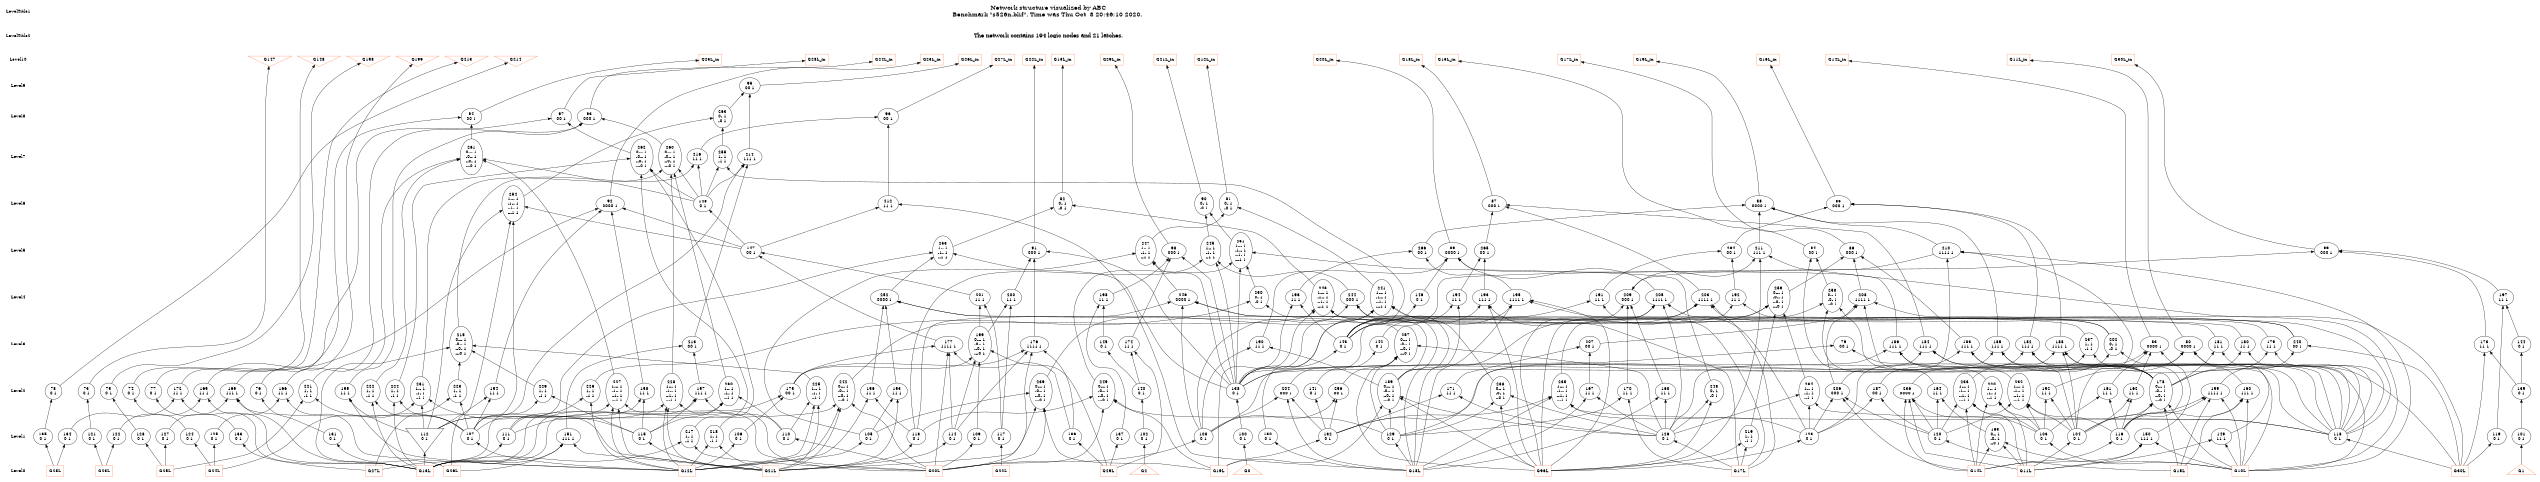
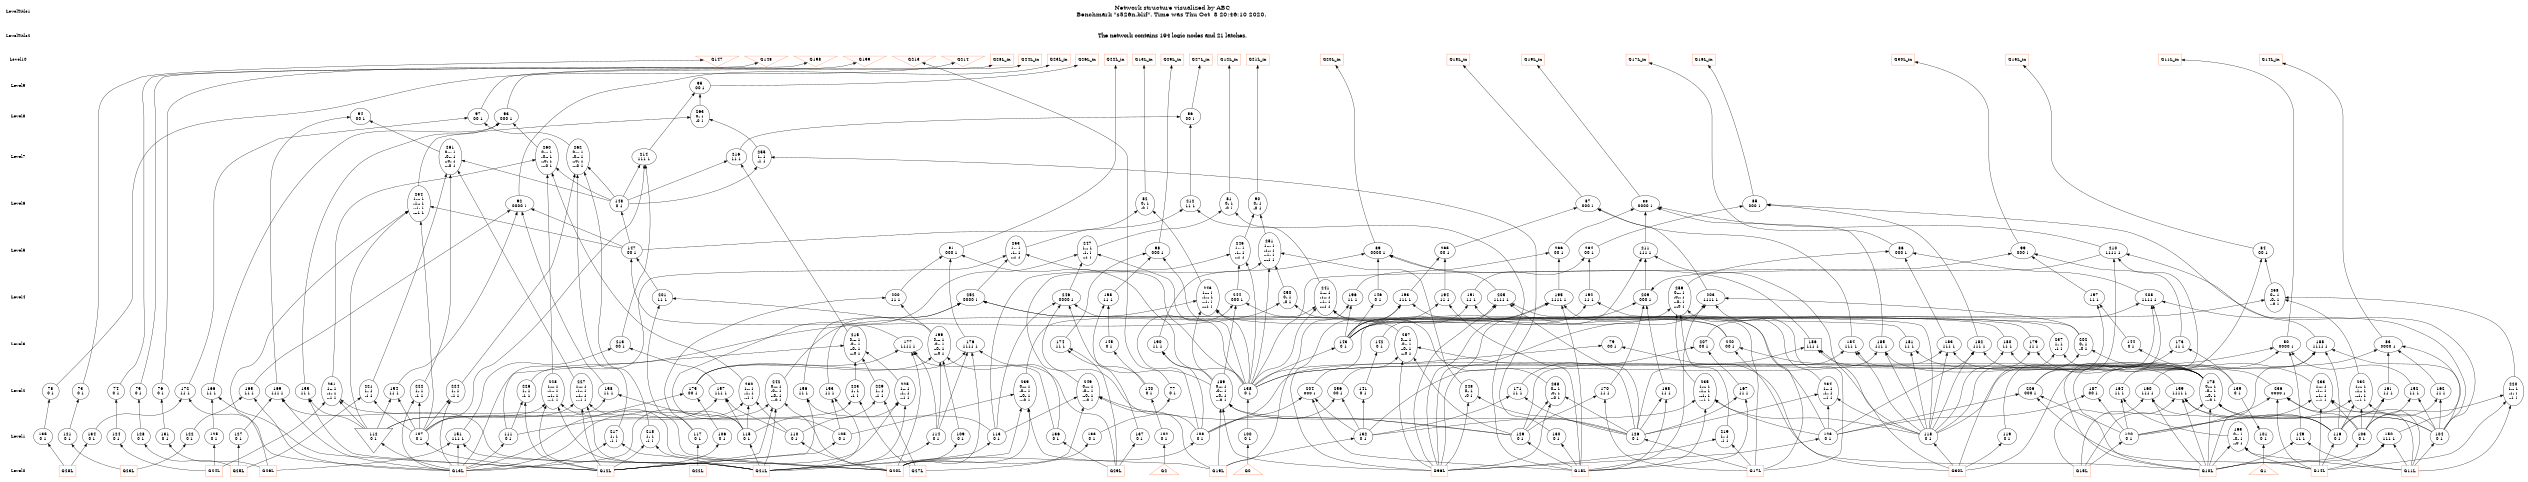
(710, 60) -> none
(1895, 344) -> (1813, 344)
(2521, 415) -> (2250, 413)
